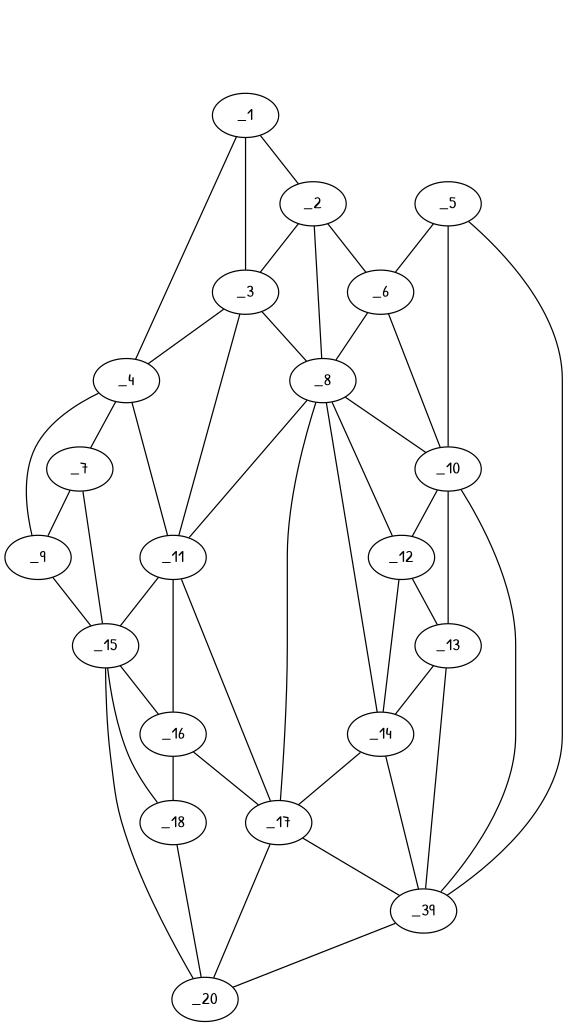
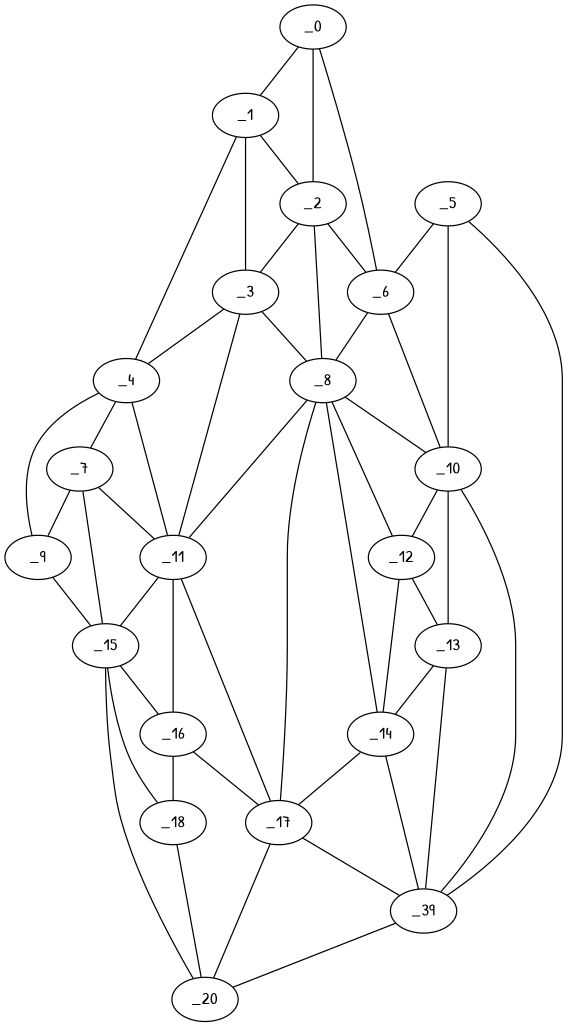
none -> (313, 27)
none -> (126, 513)
